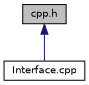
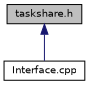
(44, 14) -> (44, 14)
